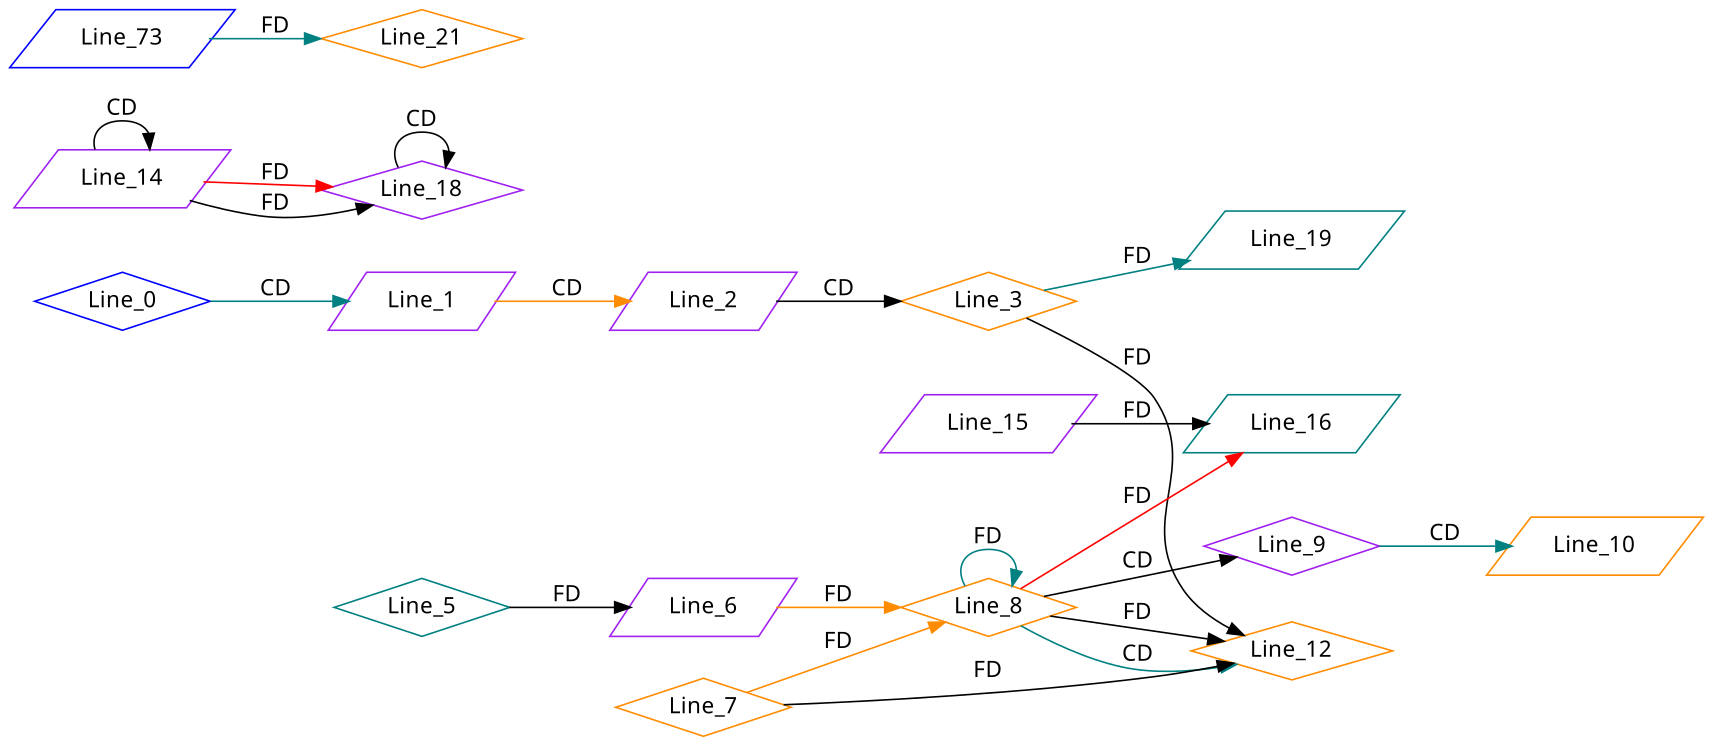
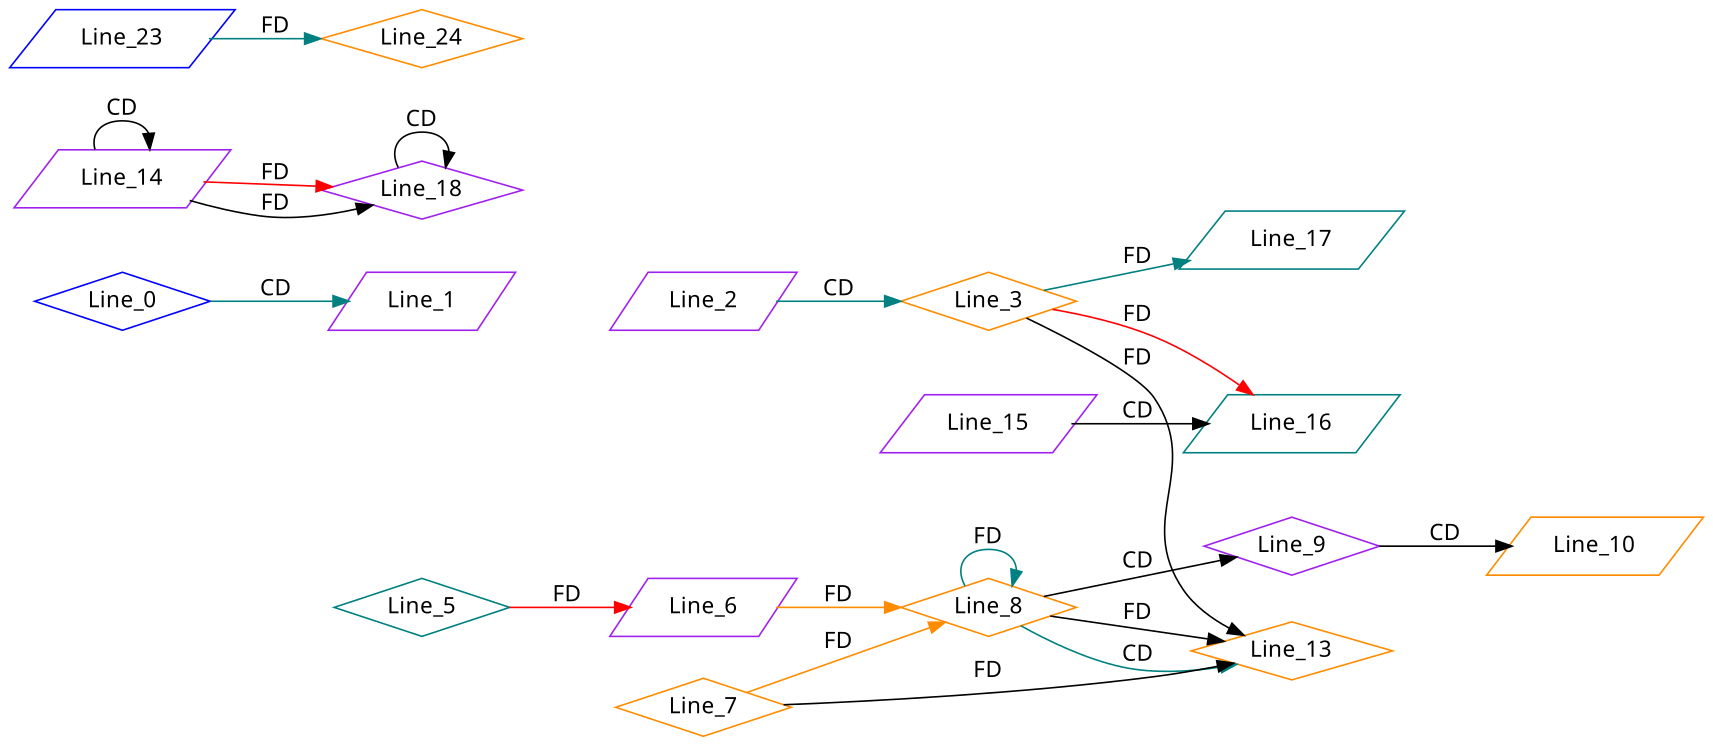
(122, 39) -> (122, 39)
(422, 39) -> (422, 39)
(1292, 240) -> (1292, 240)
(555, 301) -> none
(830, 301) -> (830, 301)
(1138, 412) -> (1138, 412)
(1125, 525) -> (1151, 335)
(1438, 546) -> (1438, 546)
(562, 607) -> (562, 607)
(1292, 651) -> (1292, 651)
